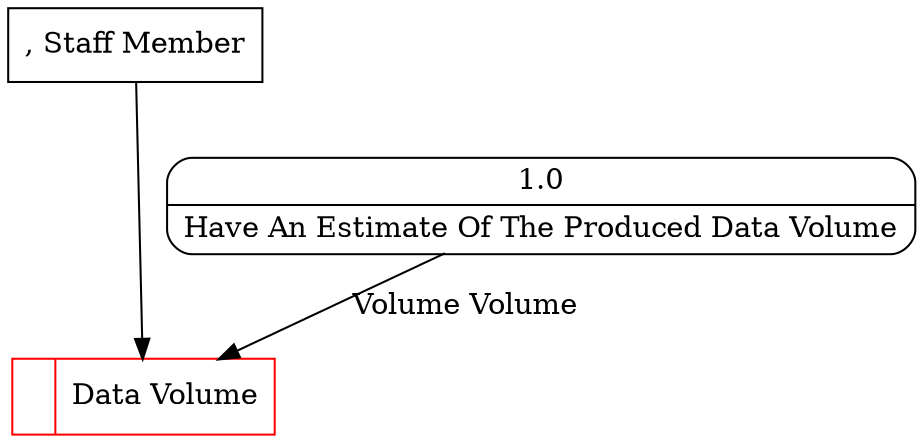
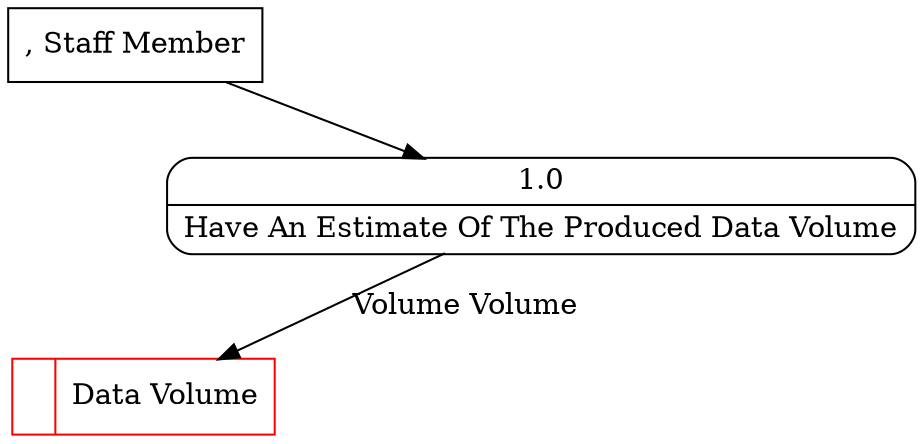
(139, 211) -> (316, 117)
